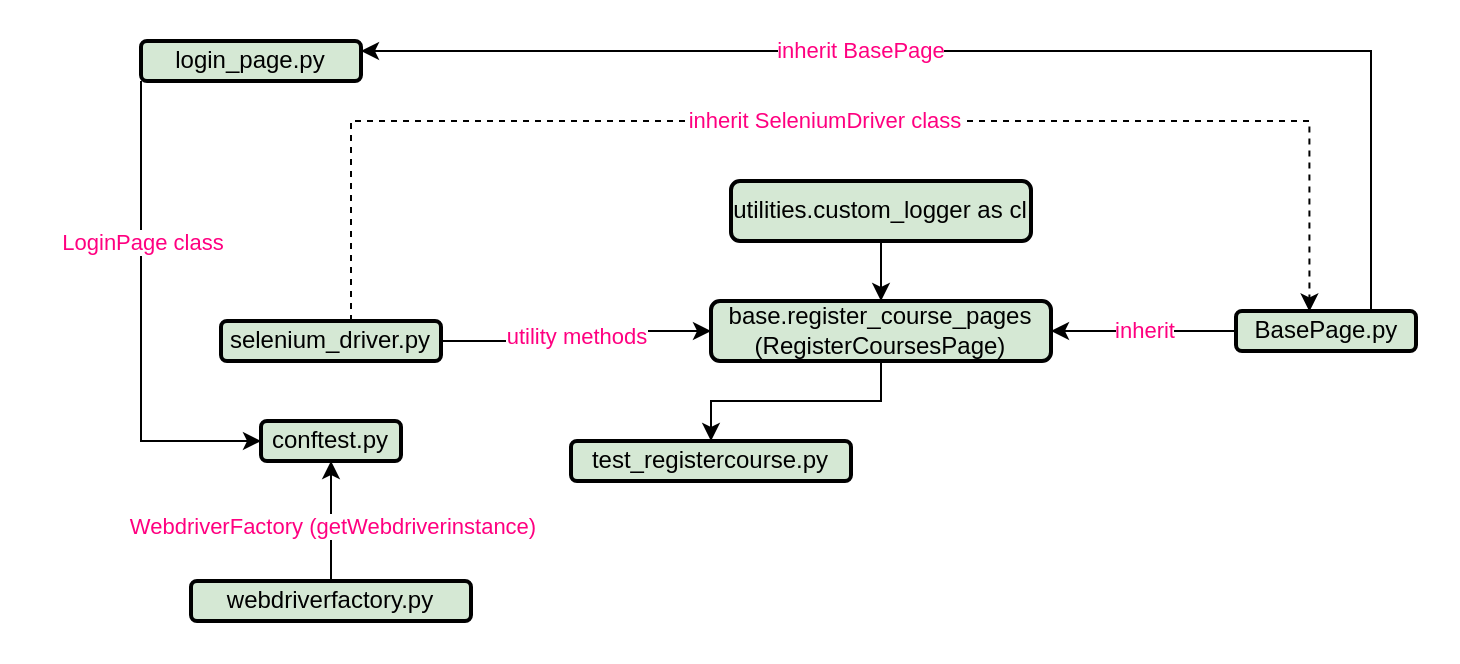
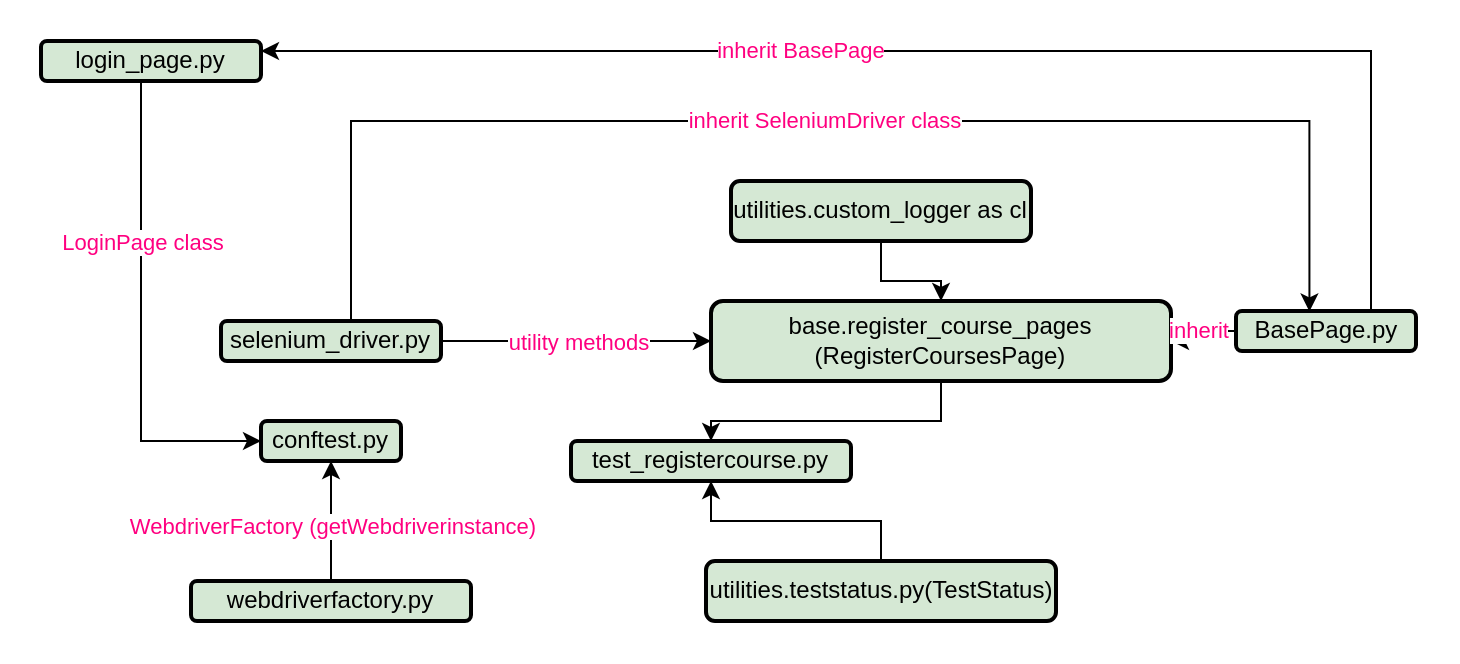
(251, 61) -> (151, 61)
(422, 121) -> (422, 121)
(881, 331) -> (941, 341)
none -> (803, 521)
none -> (881, 591)
